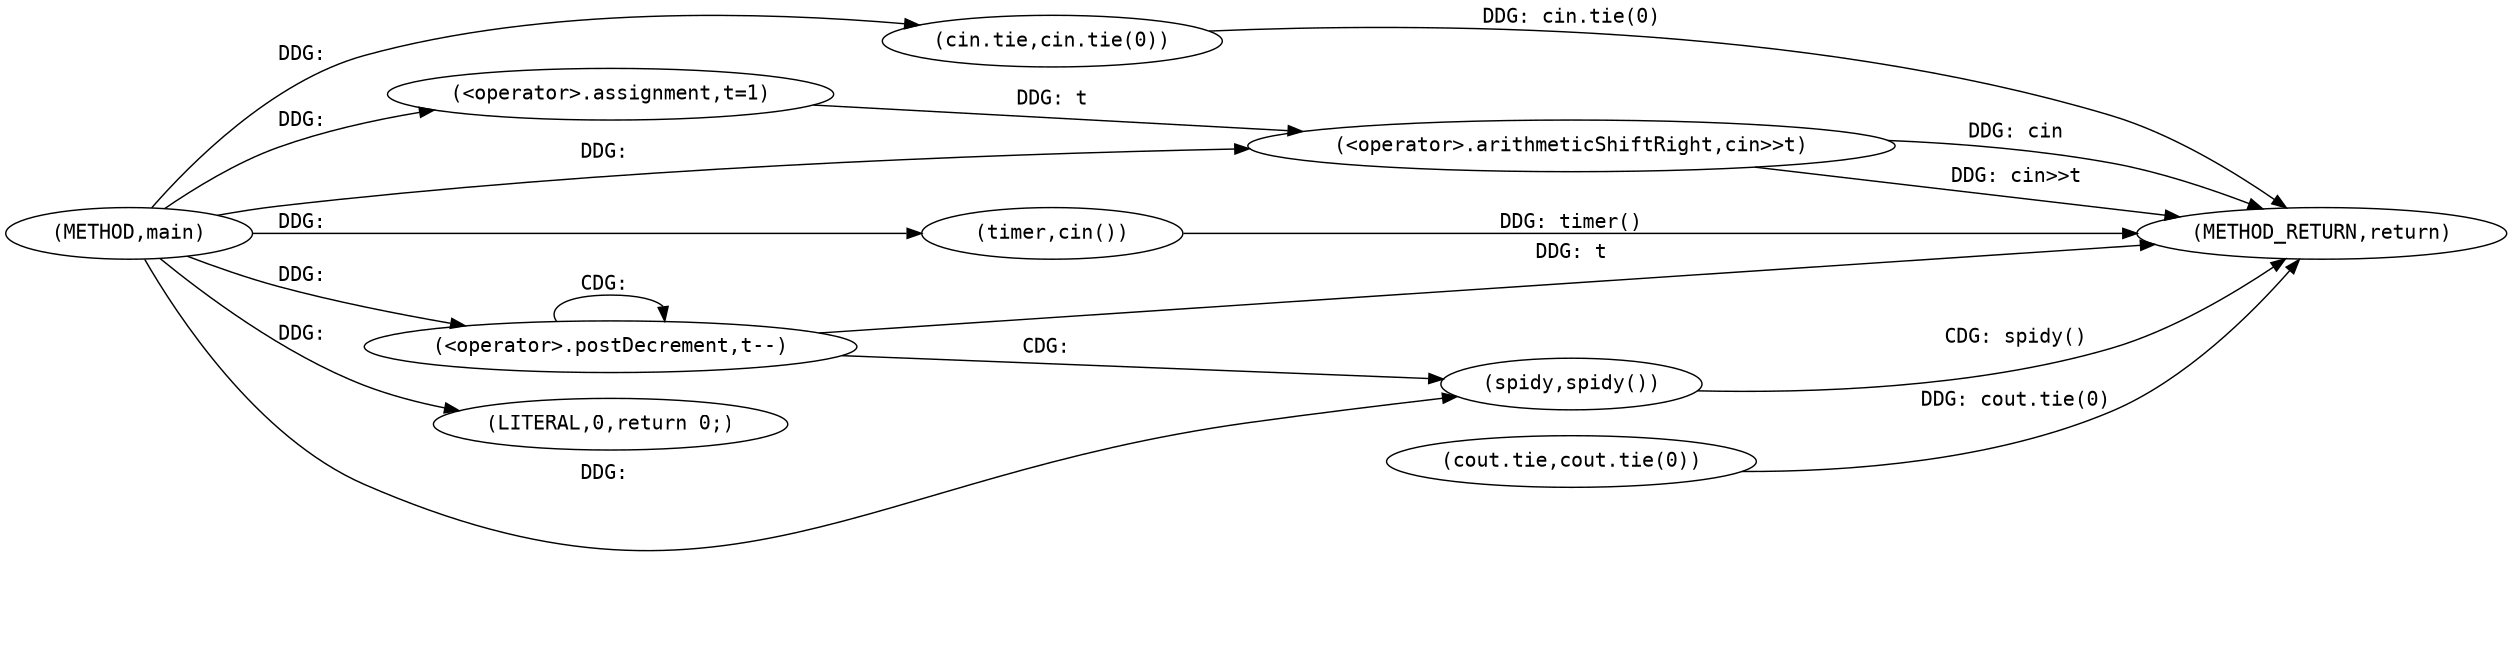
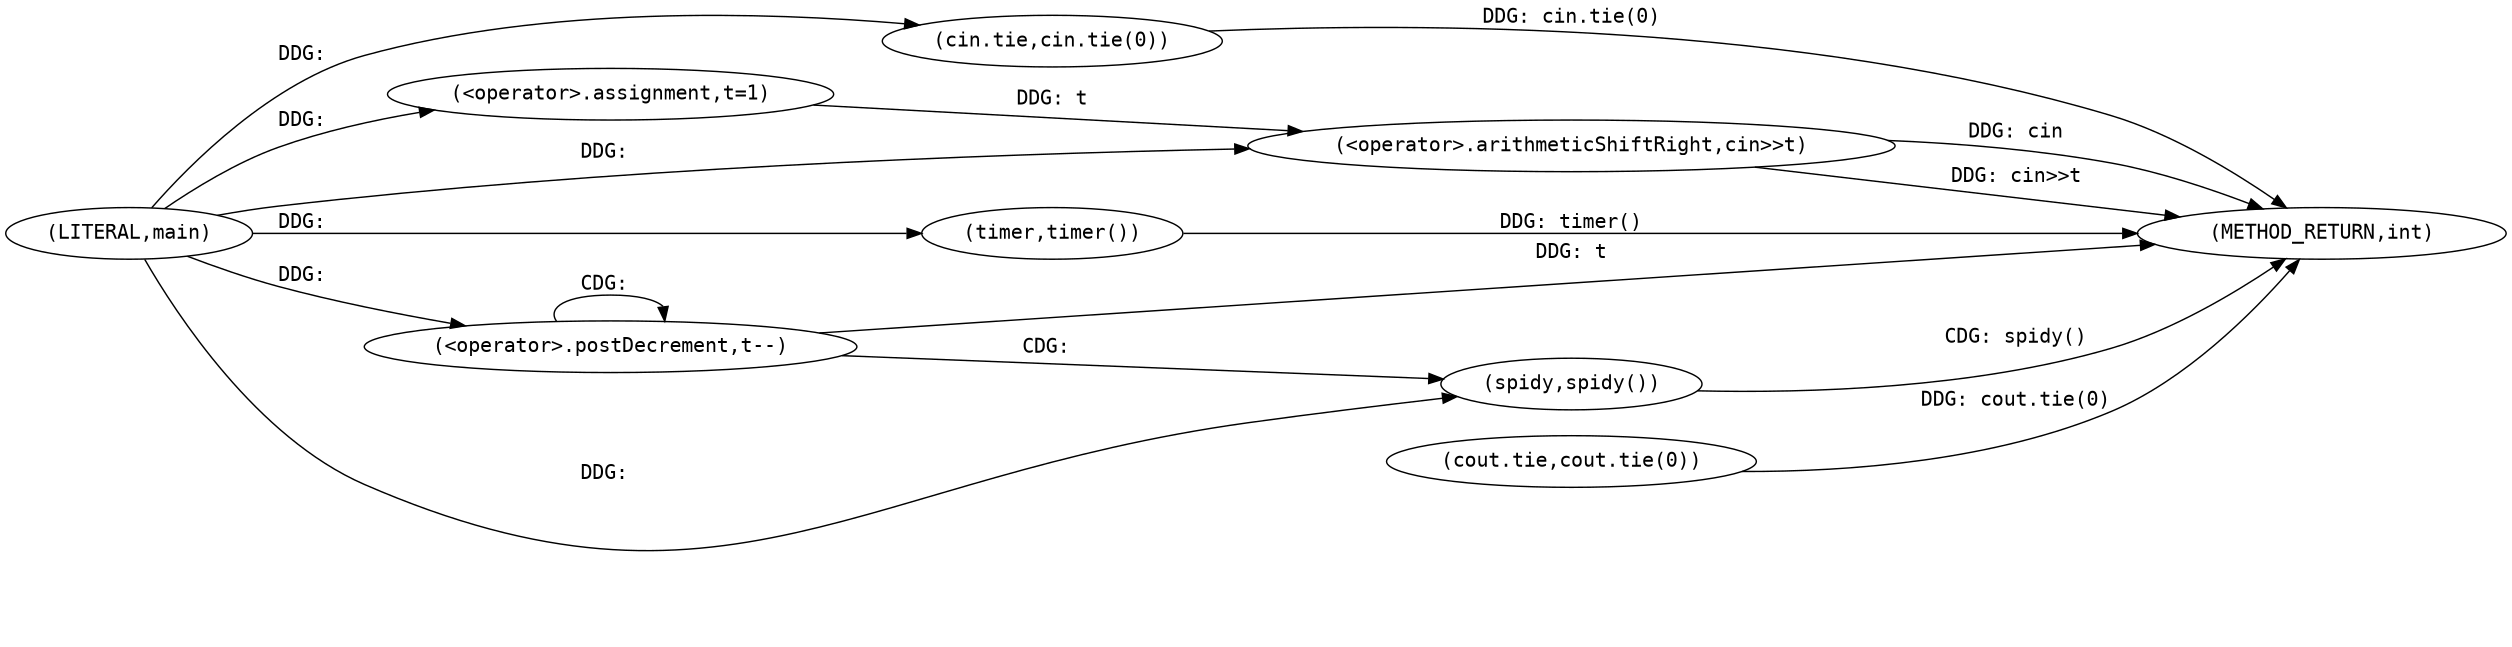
(129, 233) -> (129, 233)
(1052, 233) -> (1052, 233)
(2322, 233) -> (2322, 233)
(611, 424) -> none
